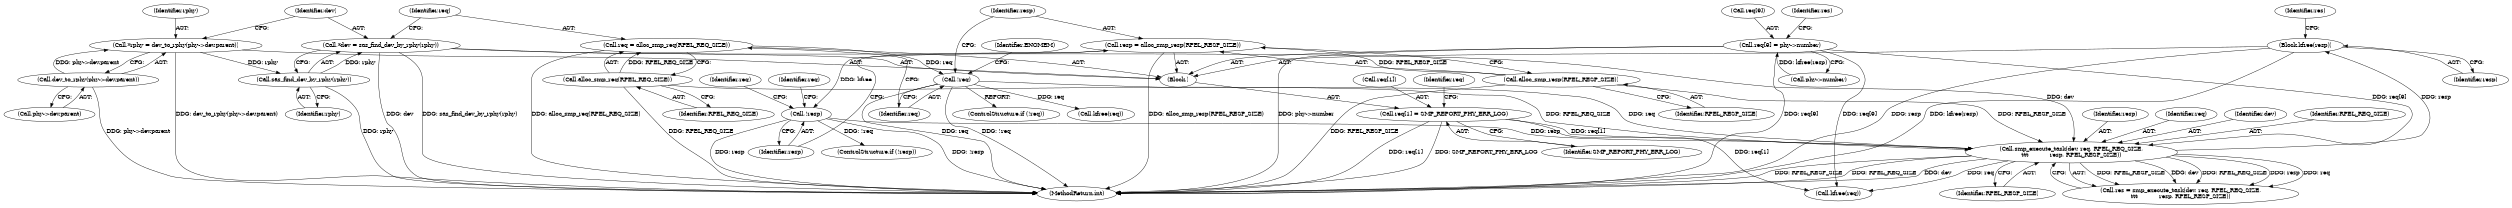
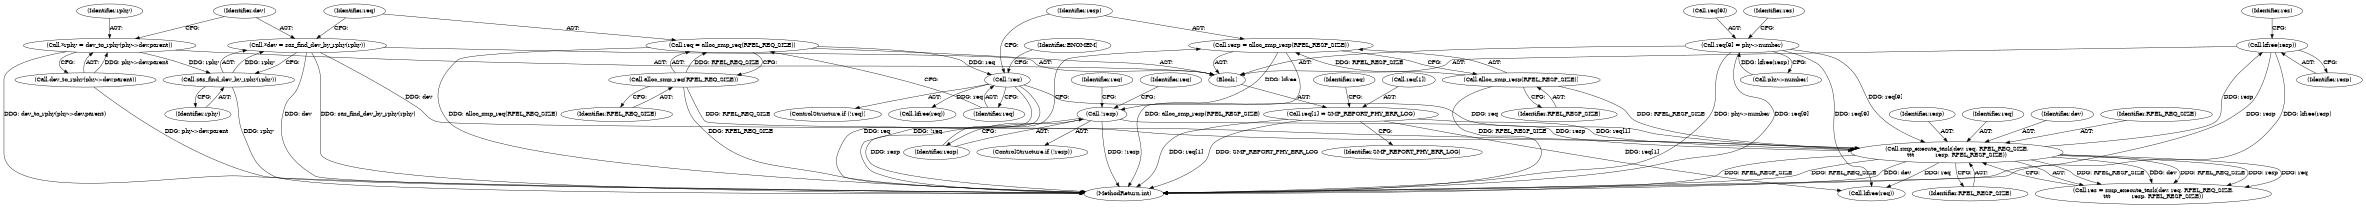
(2305, 46) -> (2272, 46)
(998, 97) -> (936, 97)
(49, 114) -> none
(858, 132) -> (1083, 132)
(1510, 141) -> none
